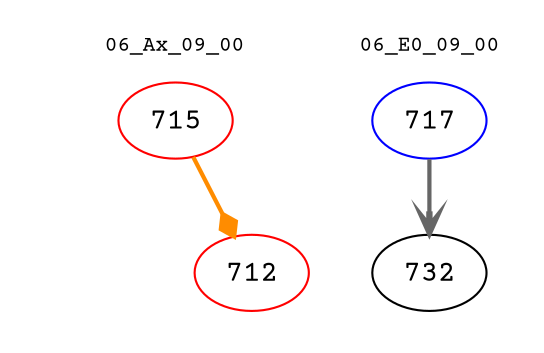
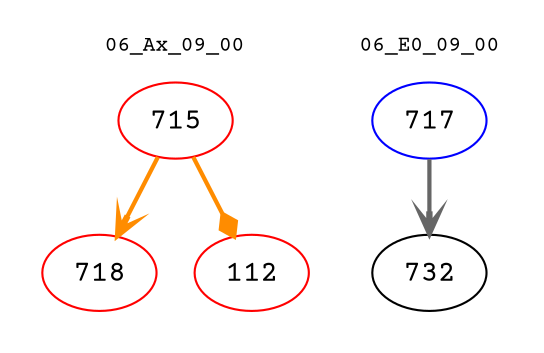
none -> (99, 273)
(252, 273) -> (252, 273)
